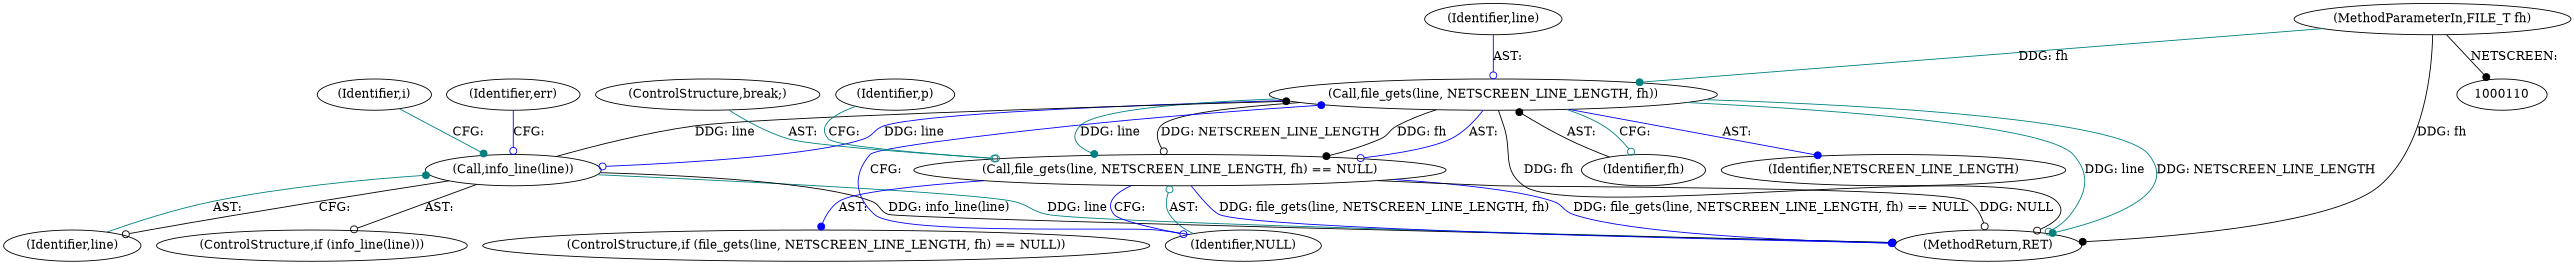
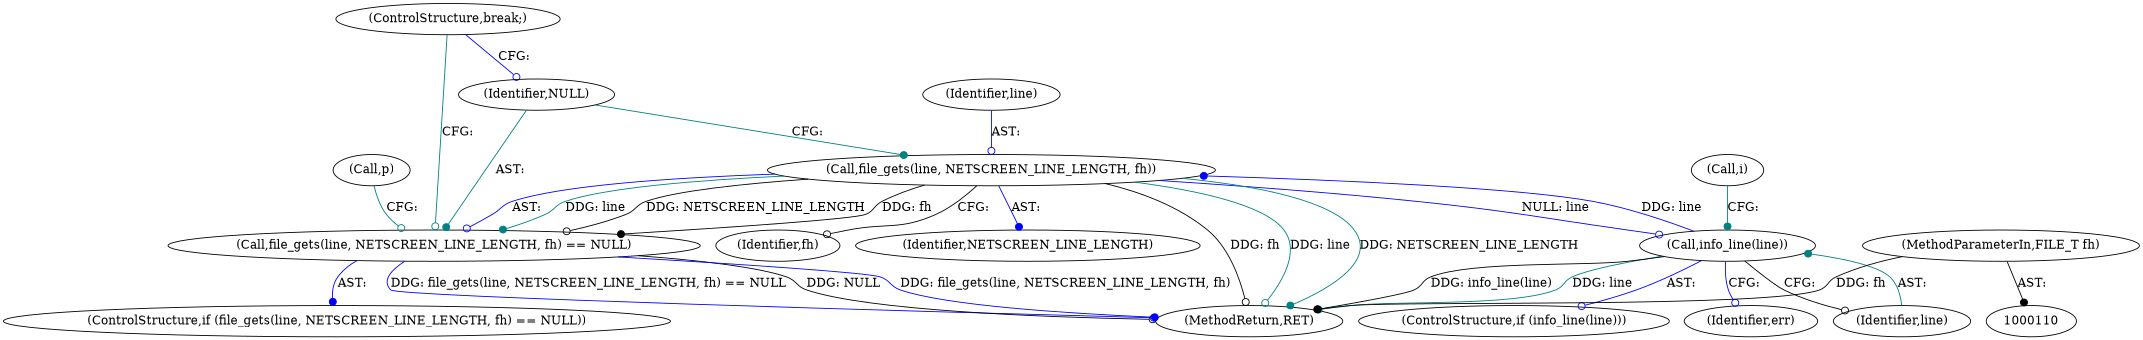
(1983, 55) -> none
(2516, 57) -> (2034, 283)
(374, 95) -> (1728, 170)
(895, 95) -> (372, 170)
(918, 114) -> (1453, 187)
(1601, 124) -> (909, 223)
(513, 129) -> (1726, 281)
(805, 132) -> (460, 132)
(914, 132) -> (1556, 208)
(1565, 138) -> none
(923, 144) -> (748, 130)
(417, 206) -> (1645, 287)
(2317, 212) -> (1616, 302)
(1113, 213) -> (489, 54)
(1170, 216) -> (487, 167)
